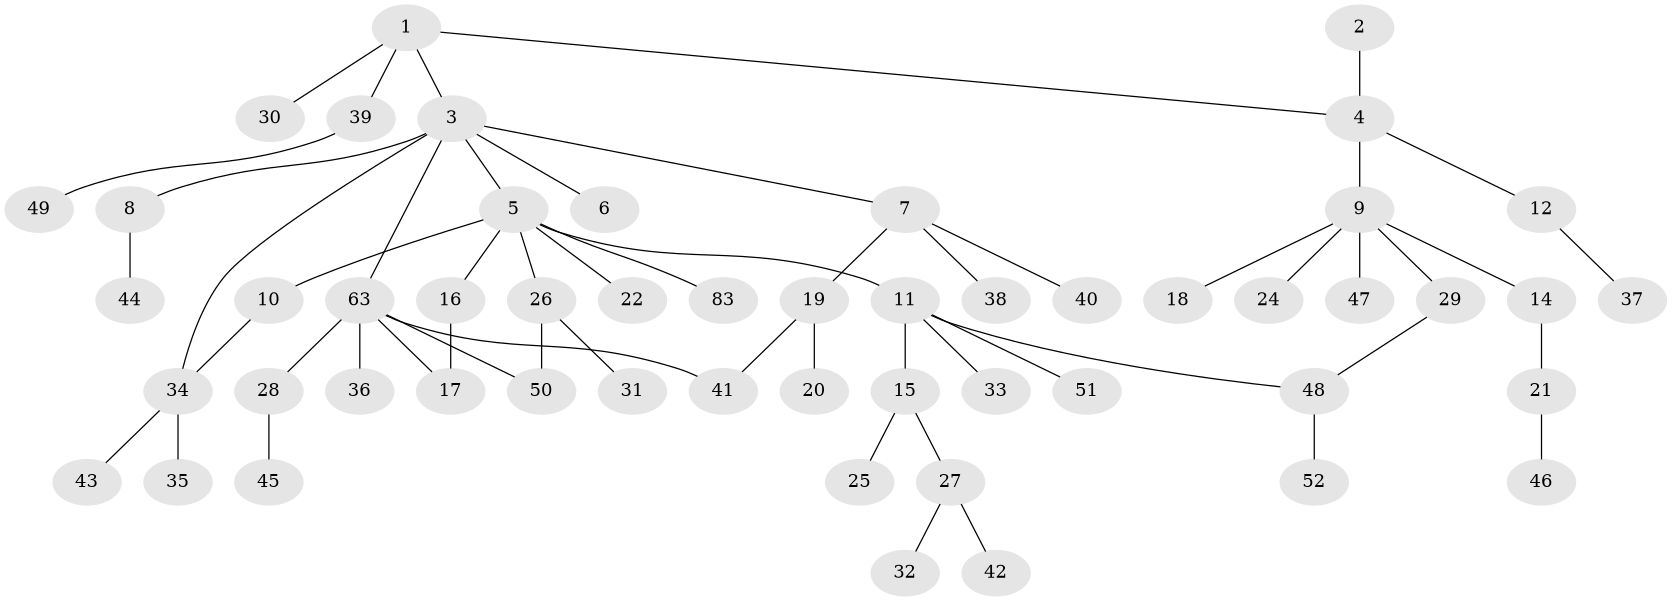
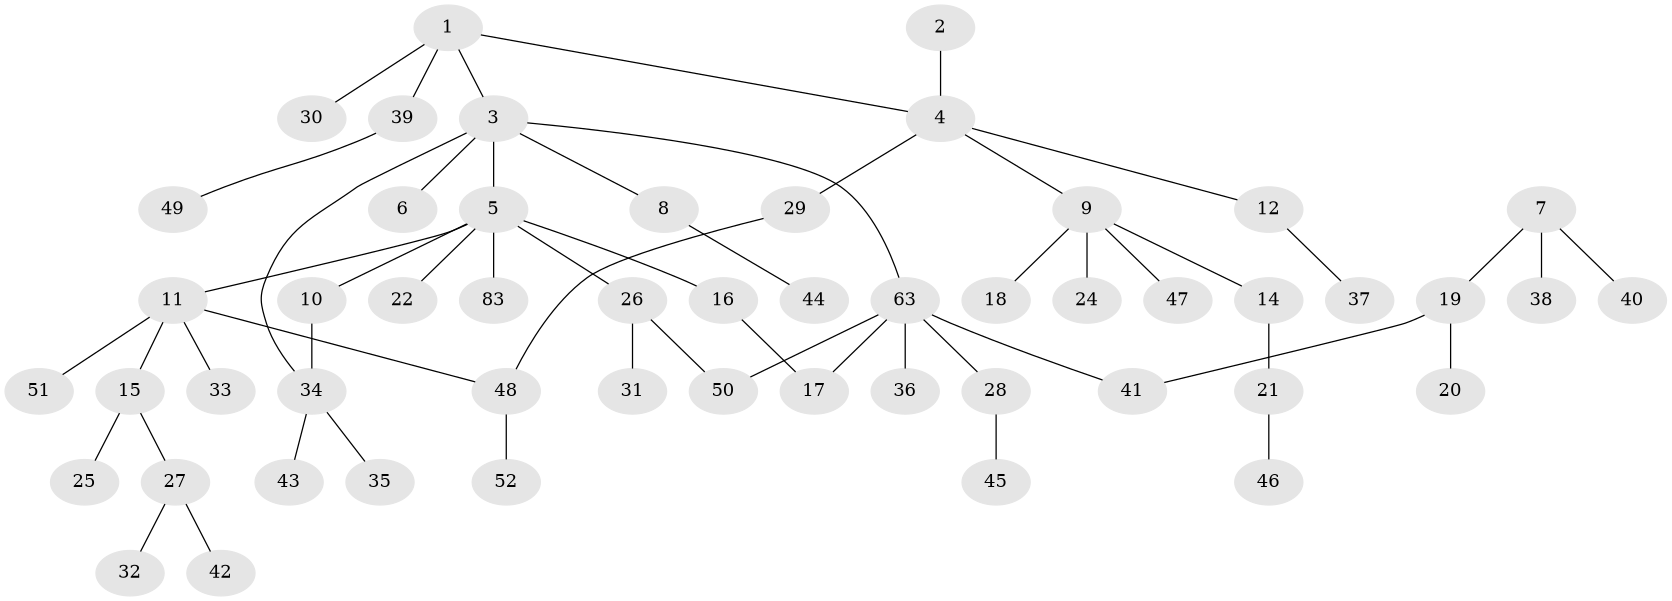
(679, 164) -> none
(1405, 255) -> (868, 164)
